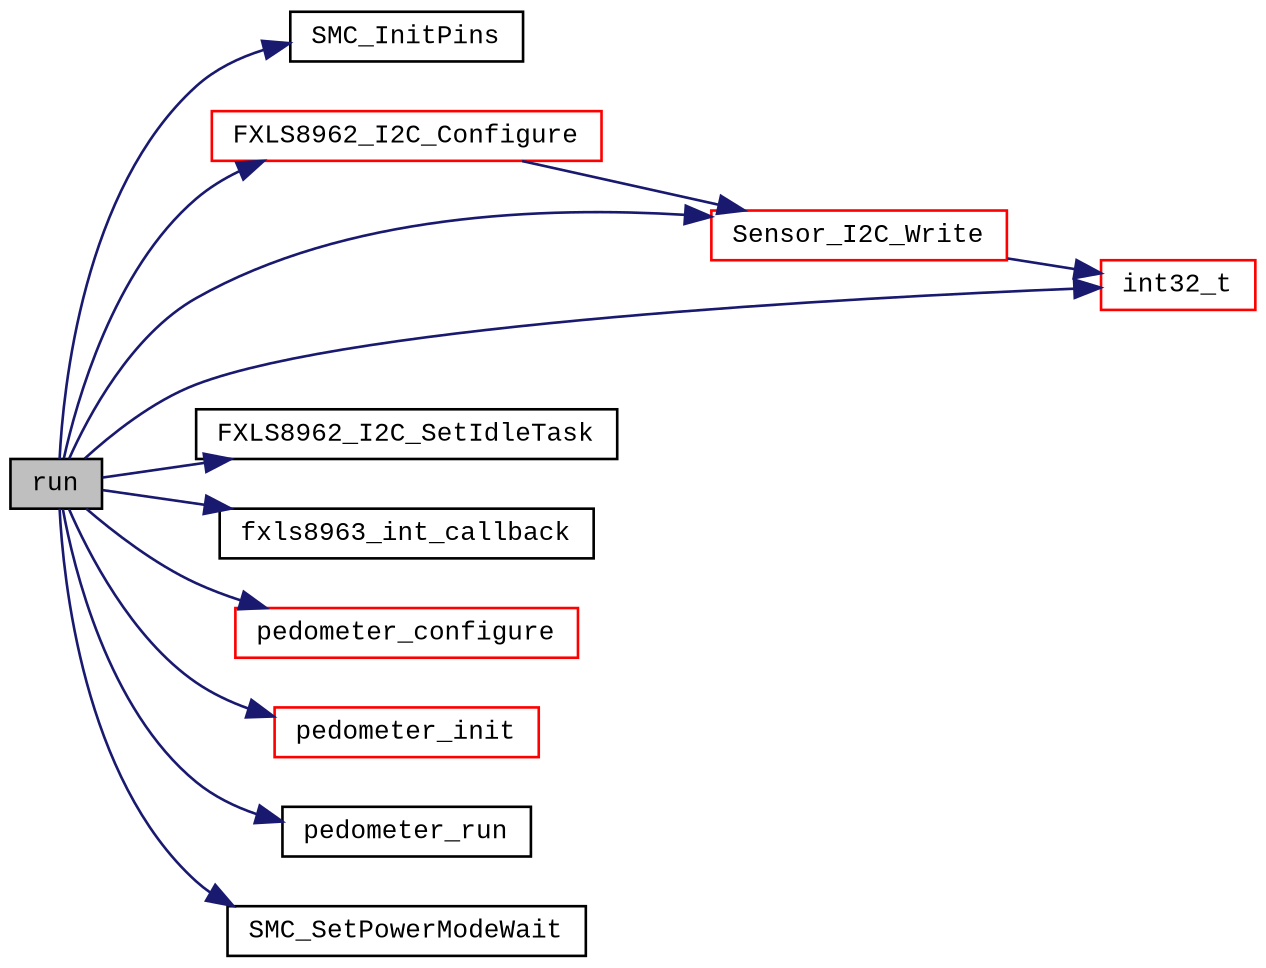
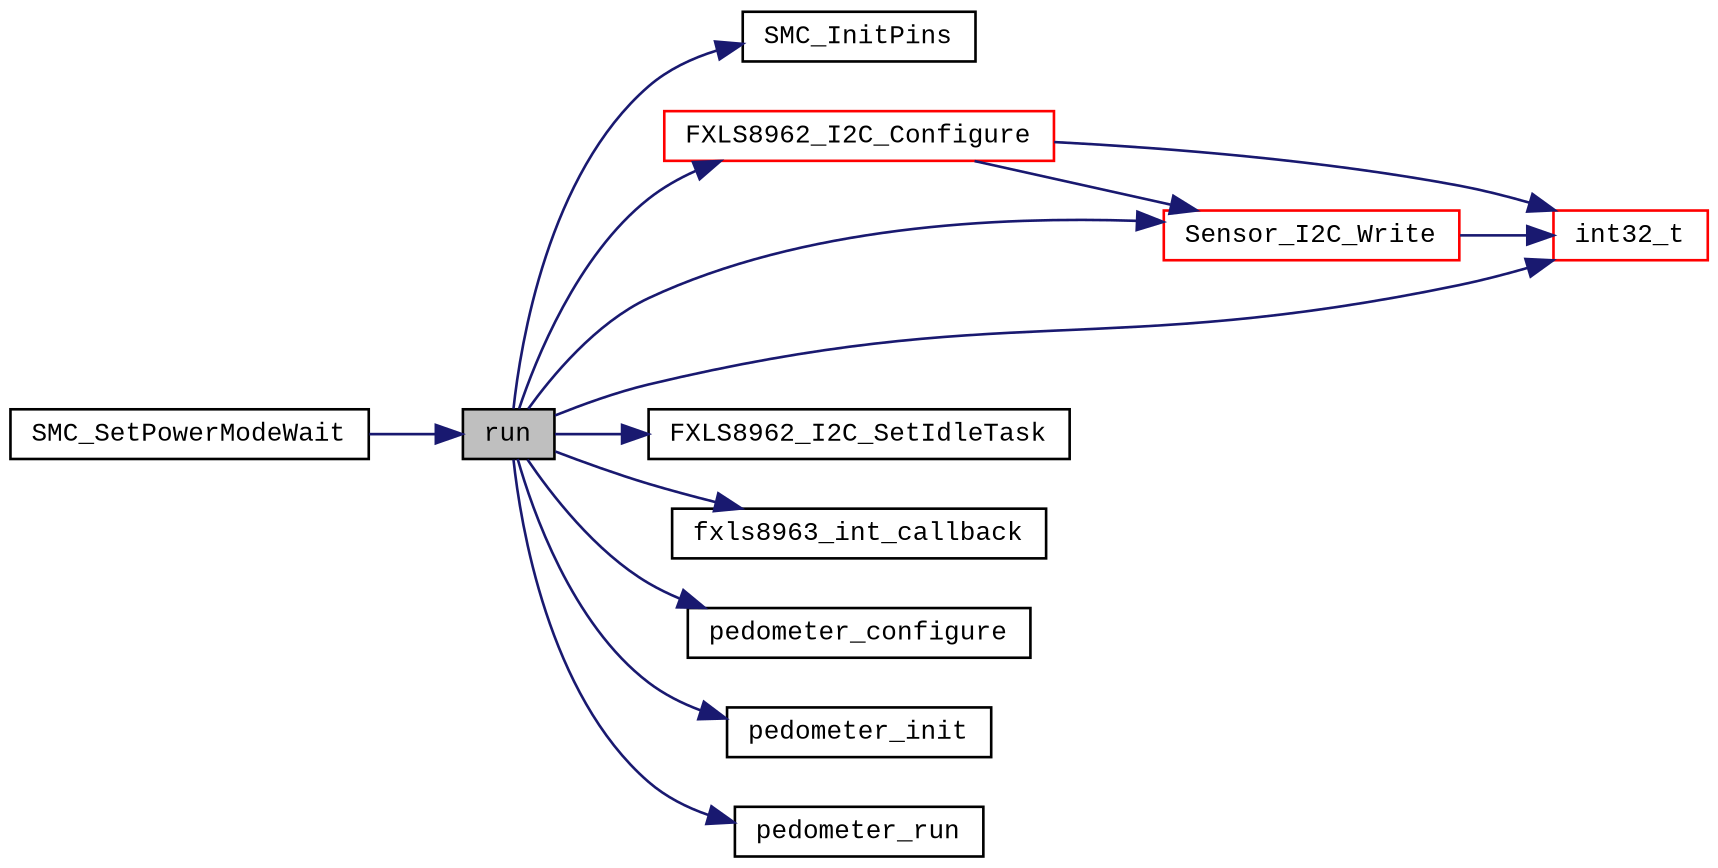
none -> (1294, 161)
(407, 633) -> (859, 633)
(98, 717) -> (402, 434)
(407, 732) -> (859, 732)
